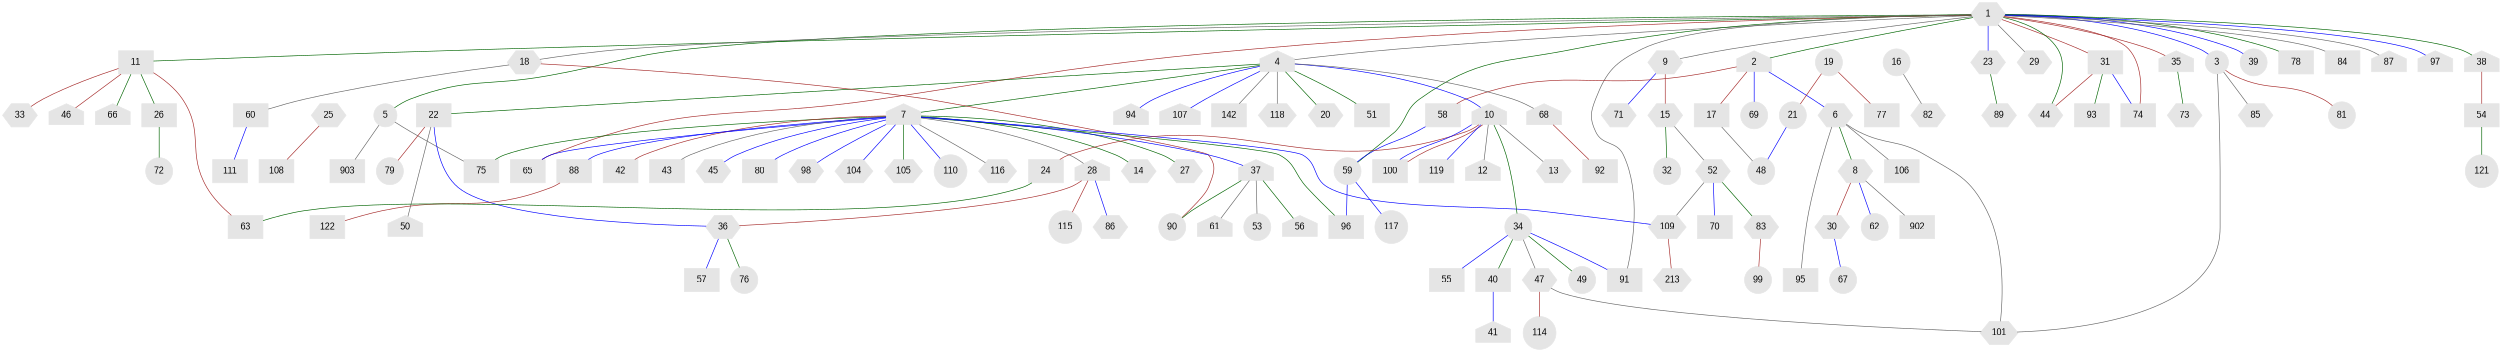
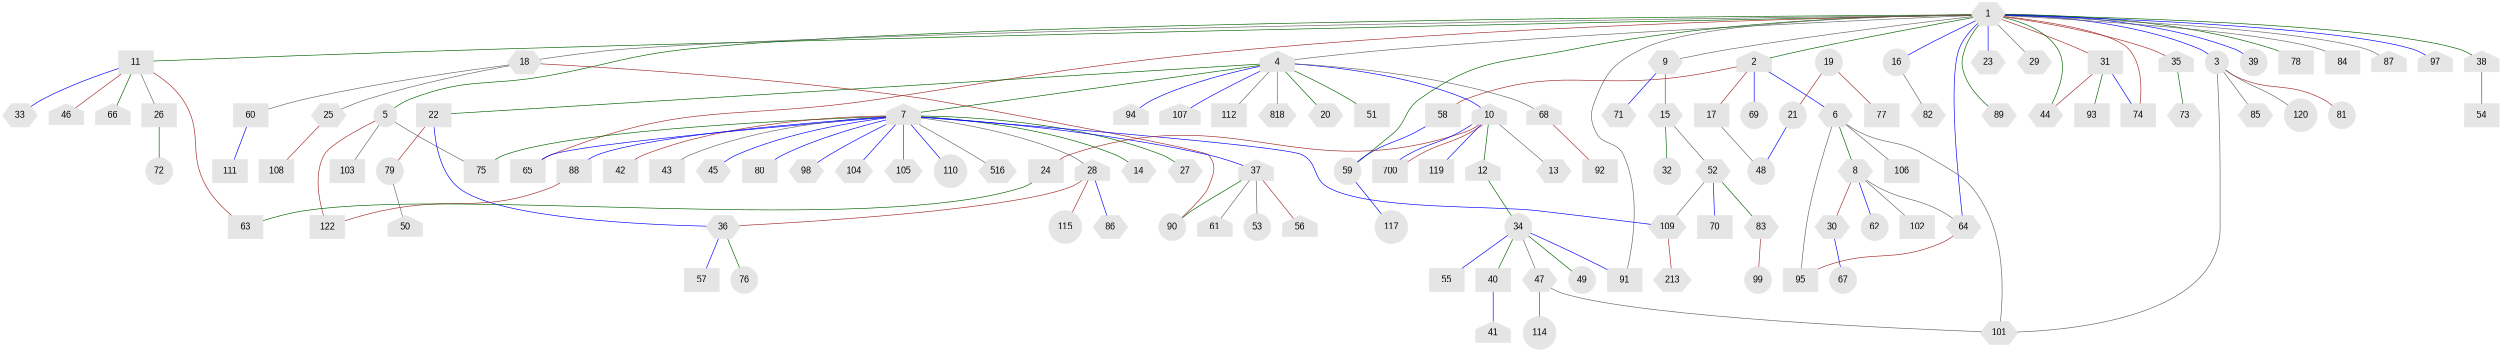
none -> (1942, 37)
none -> (424, 84)
(74, 85) -> (74, 85)
(148, 89) -> (148, 89)
(1994, 89) -> (1963, 68)
(1229, 115) -> (1229, 115)
(1277, 115) -> (1277, 115)
none -> (2301, 115)
(1486, 142) -> (1486, 142)
none -> (324, 155)
(1510, 168) -> (1500, 198)
(347, 171) -> (347, 171)
(998, 171) -> (998, 171)
(1390, 171) -> (1390, 171)
(2482, 171) -> none
(419, 172) -> (398, 200)
(1278, 199) -> (1278, 199)
(1346, 227) -> none
(1917, 227) -> (1917, 227)
none -> (1964, 227)
